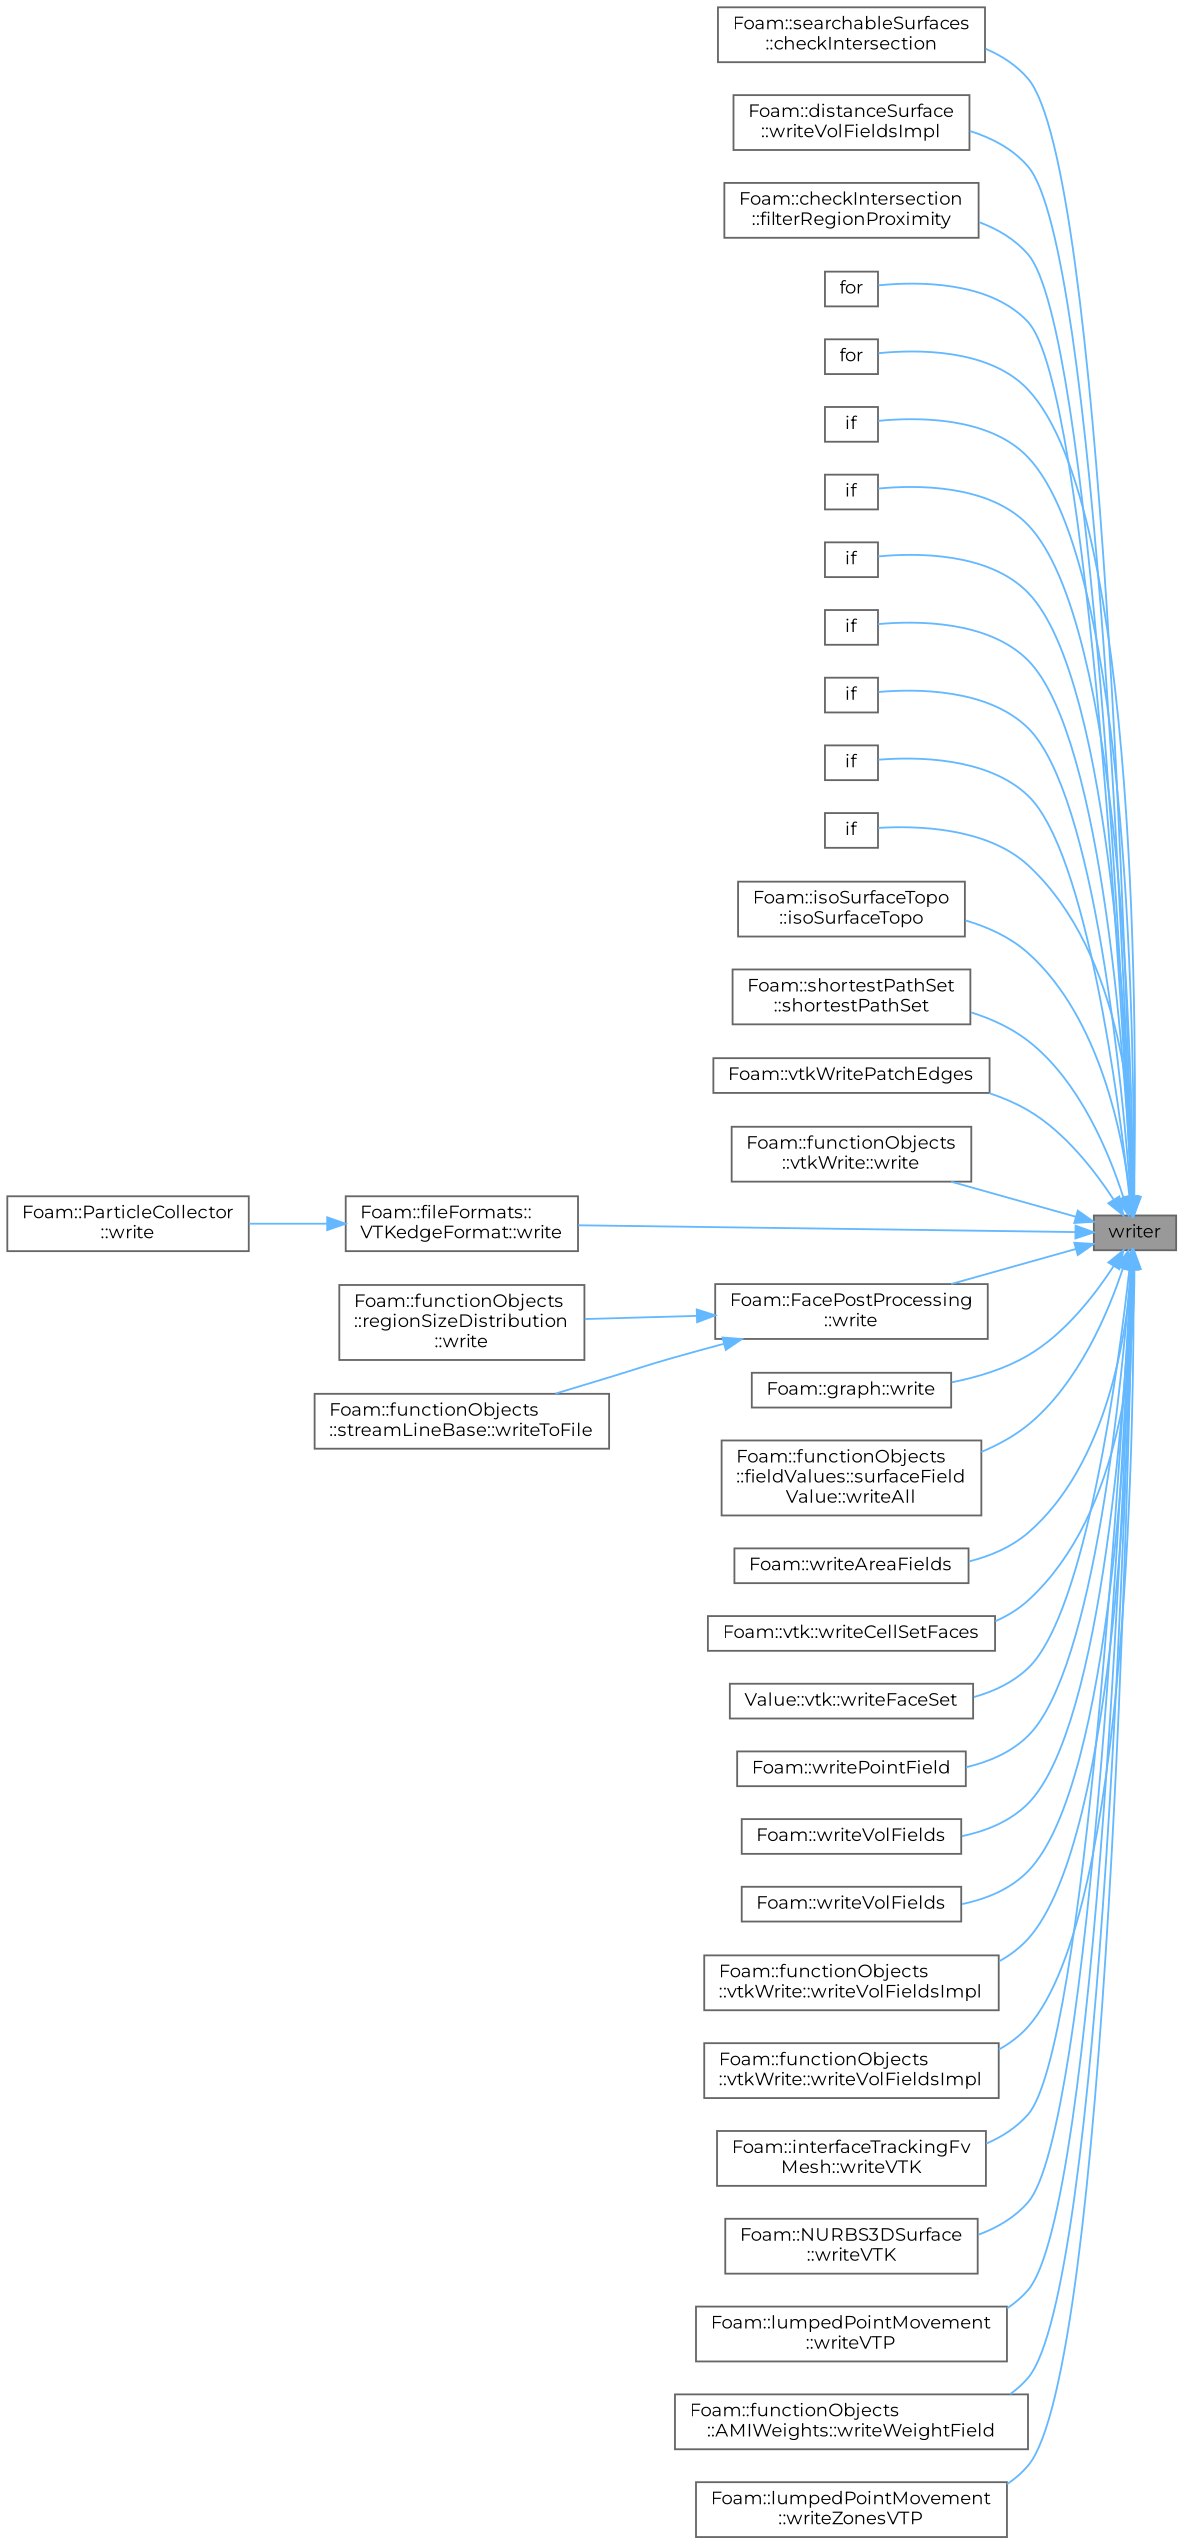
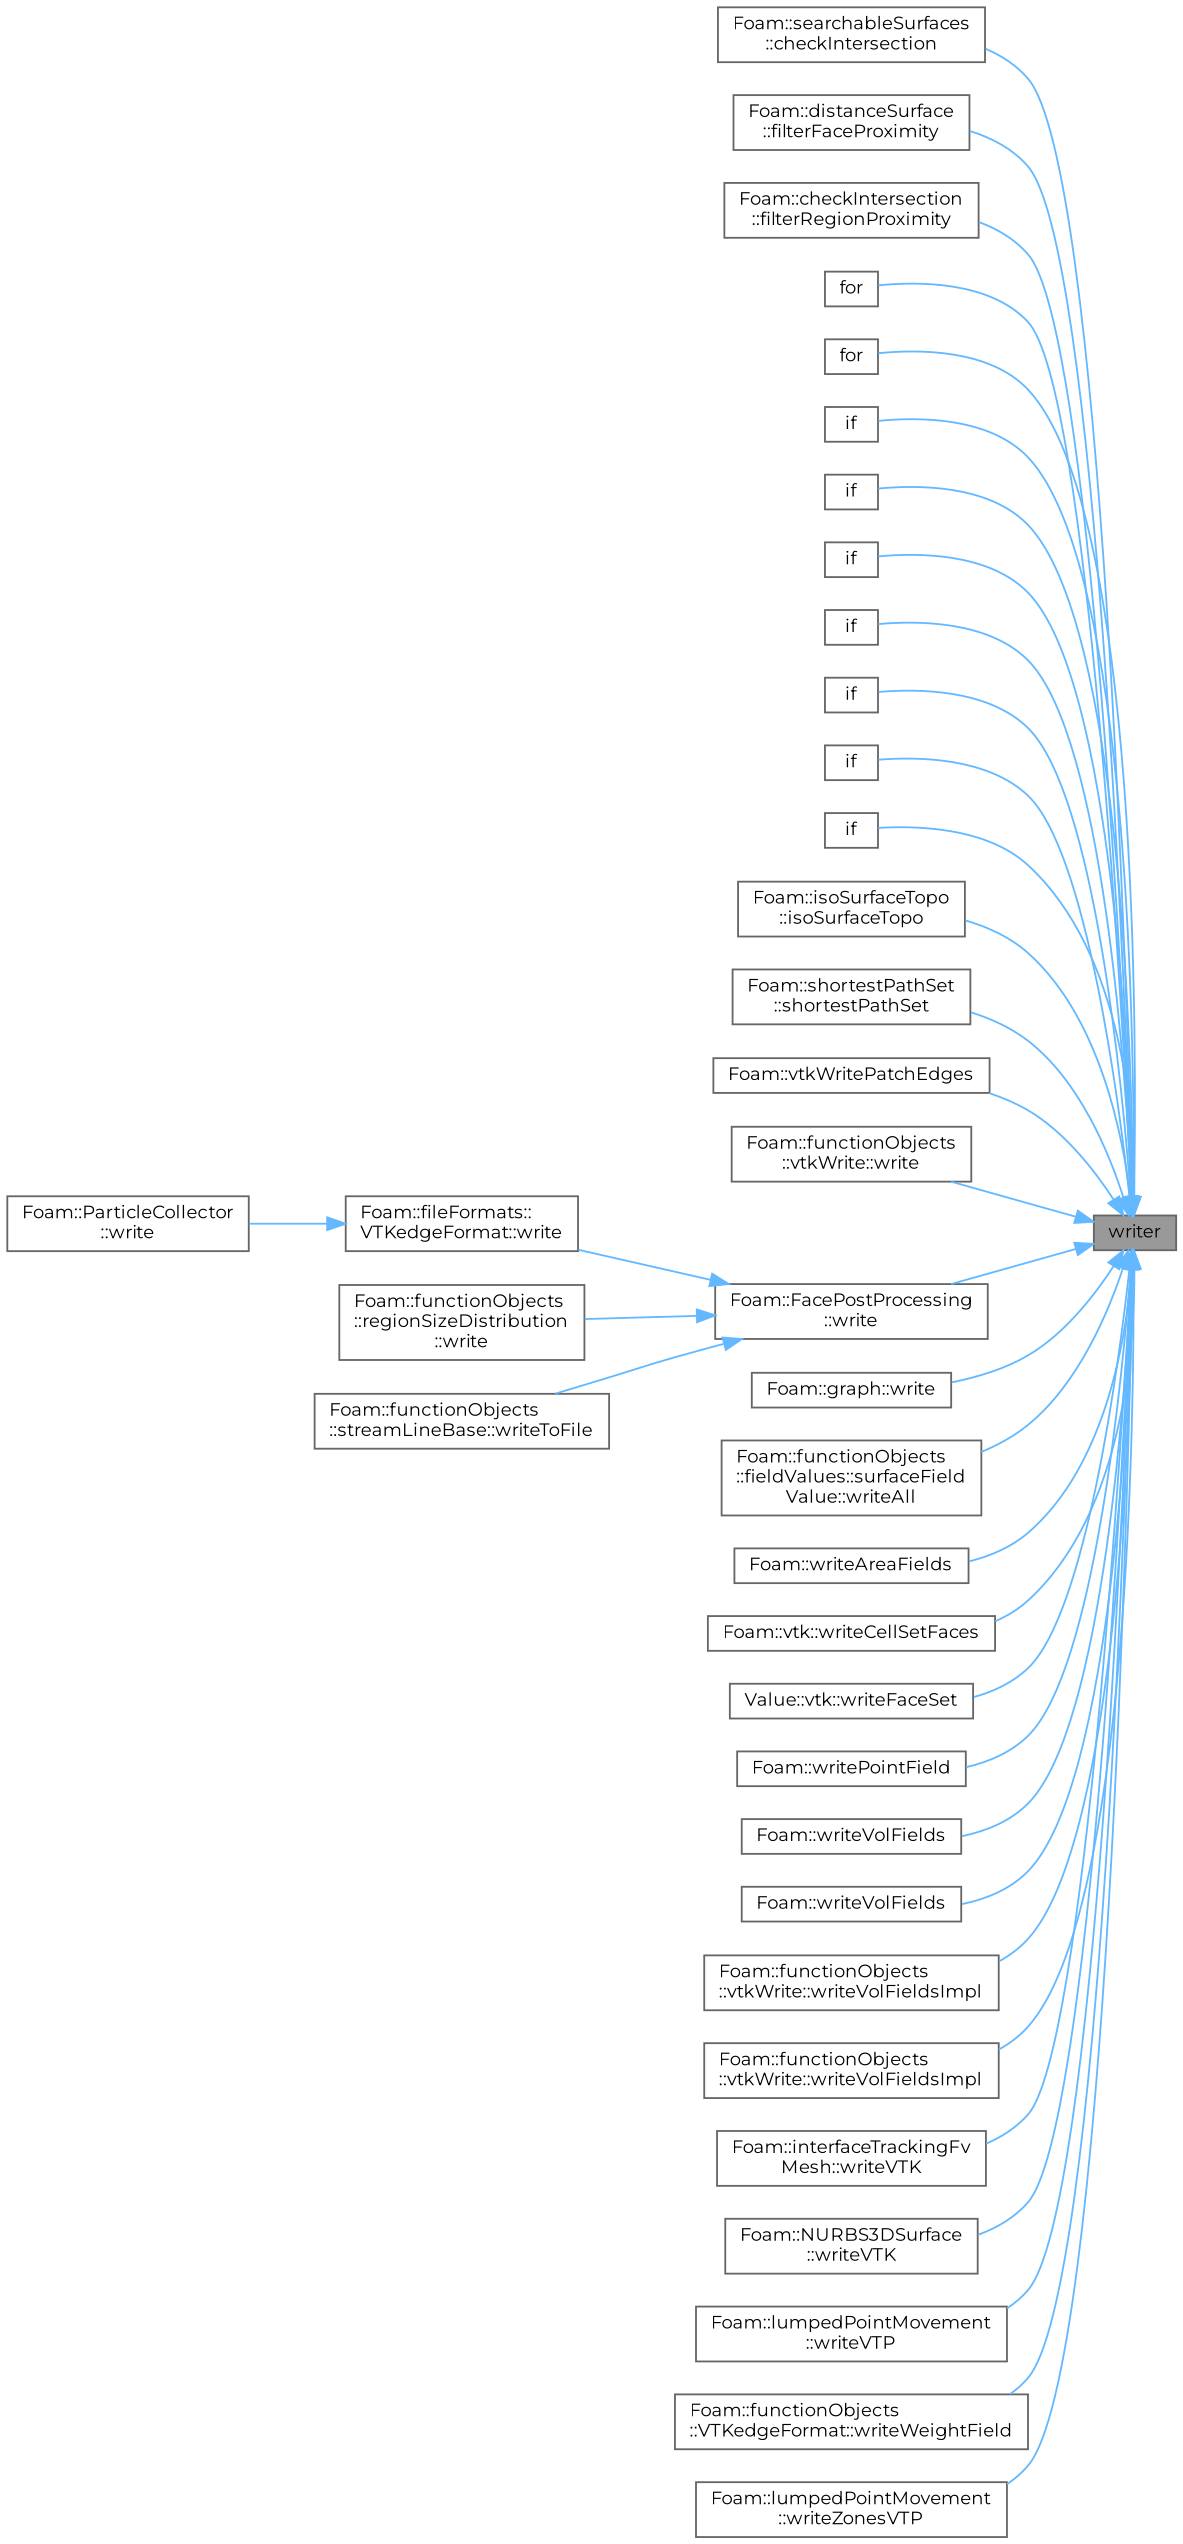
(851, 123) -> (851, 123)
(827, 1229) -> (644, 1265)
(851, 2422) -> (851, 2422)
